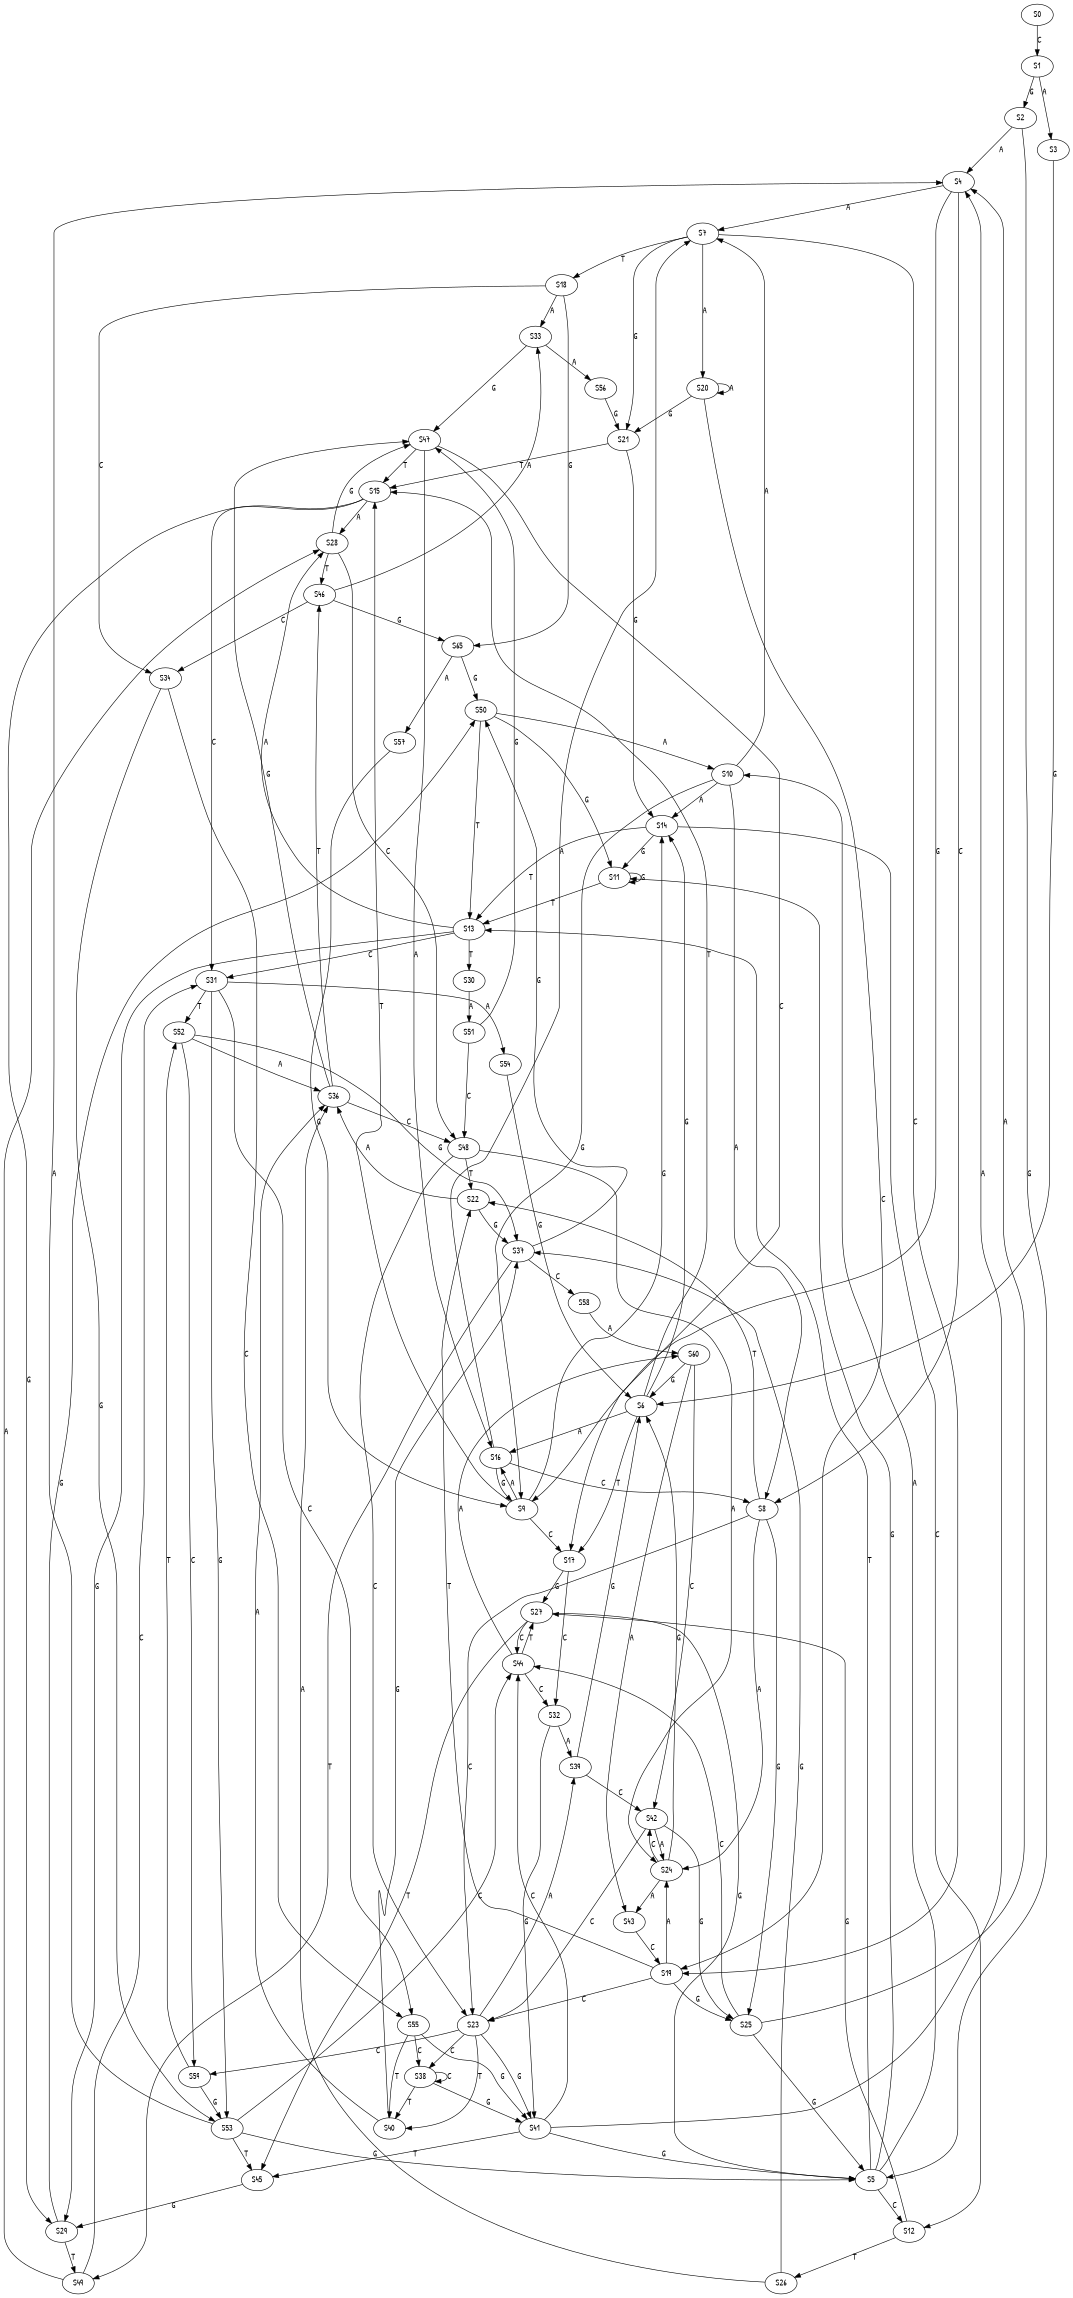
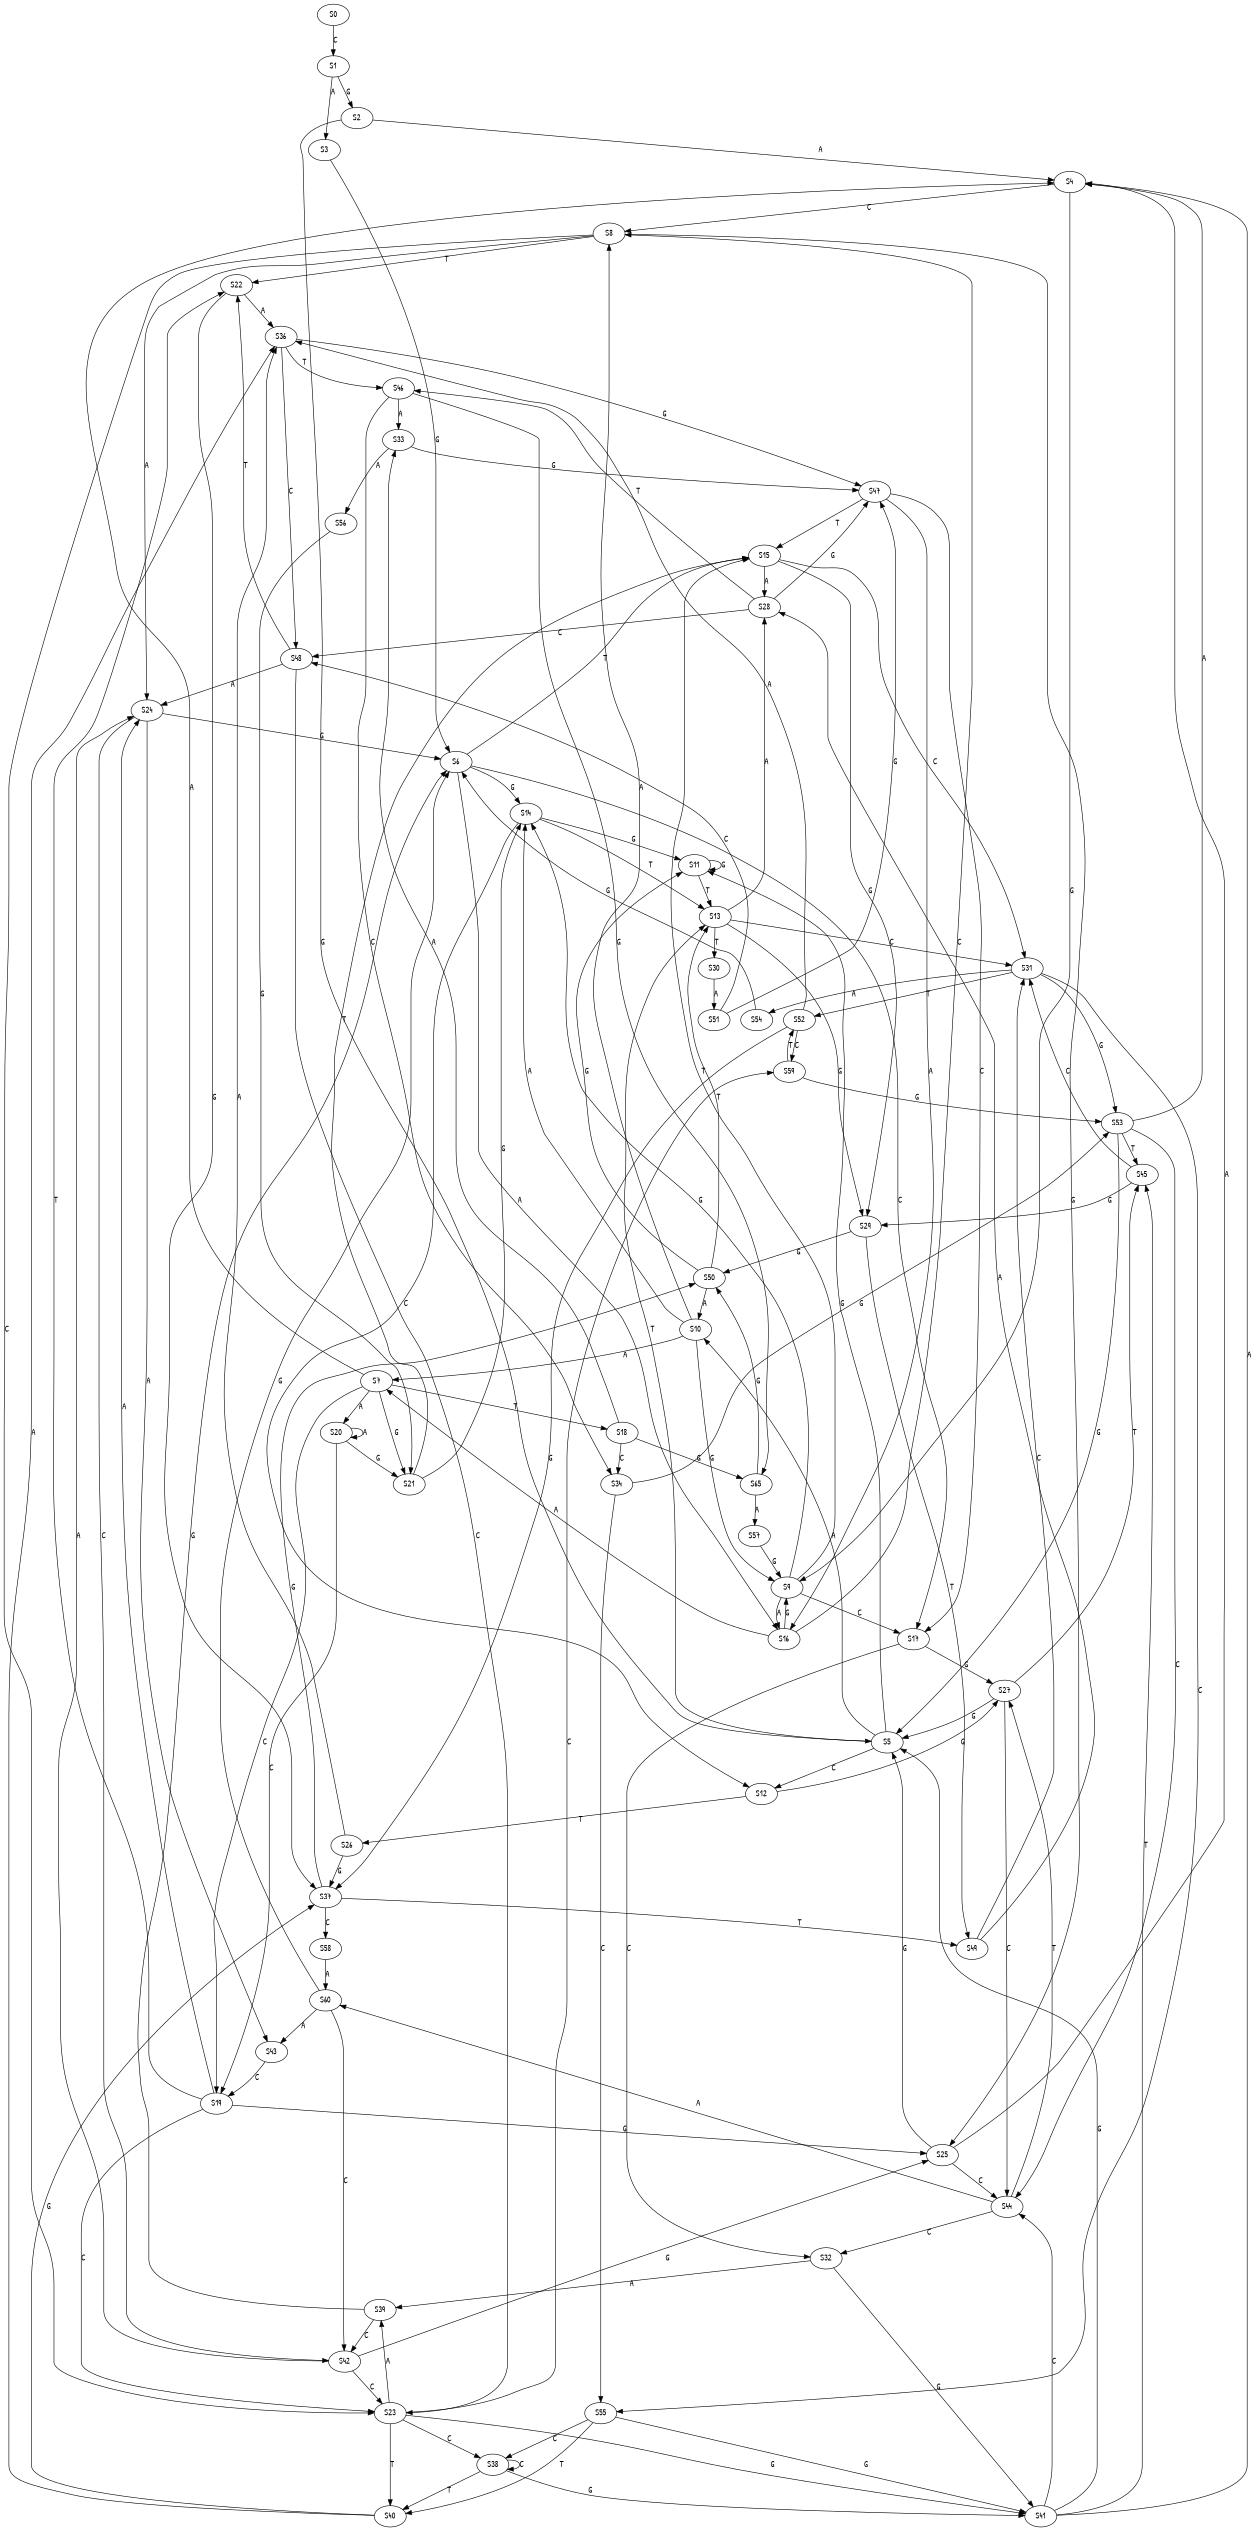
(833, 207) -> (88, 412)
none -> (1065, 1079)
(618, 1484) -> (900, 1201)
